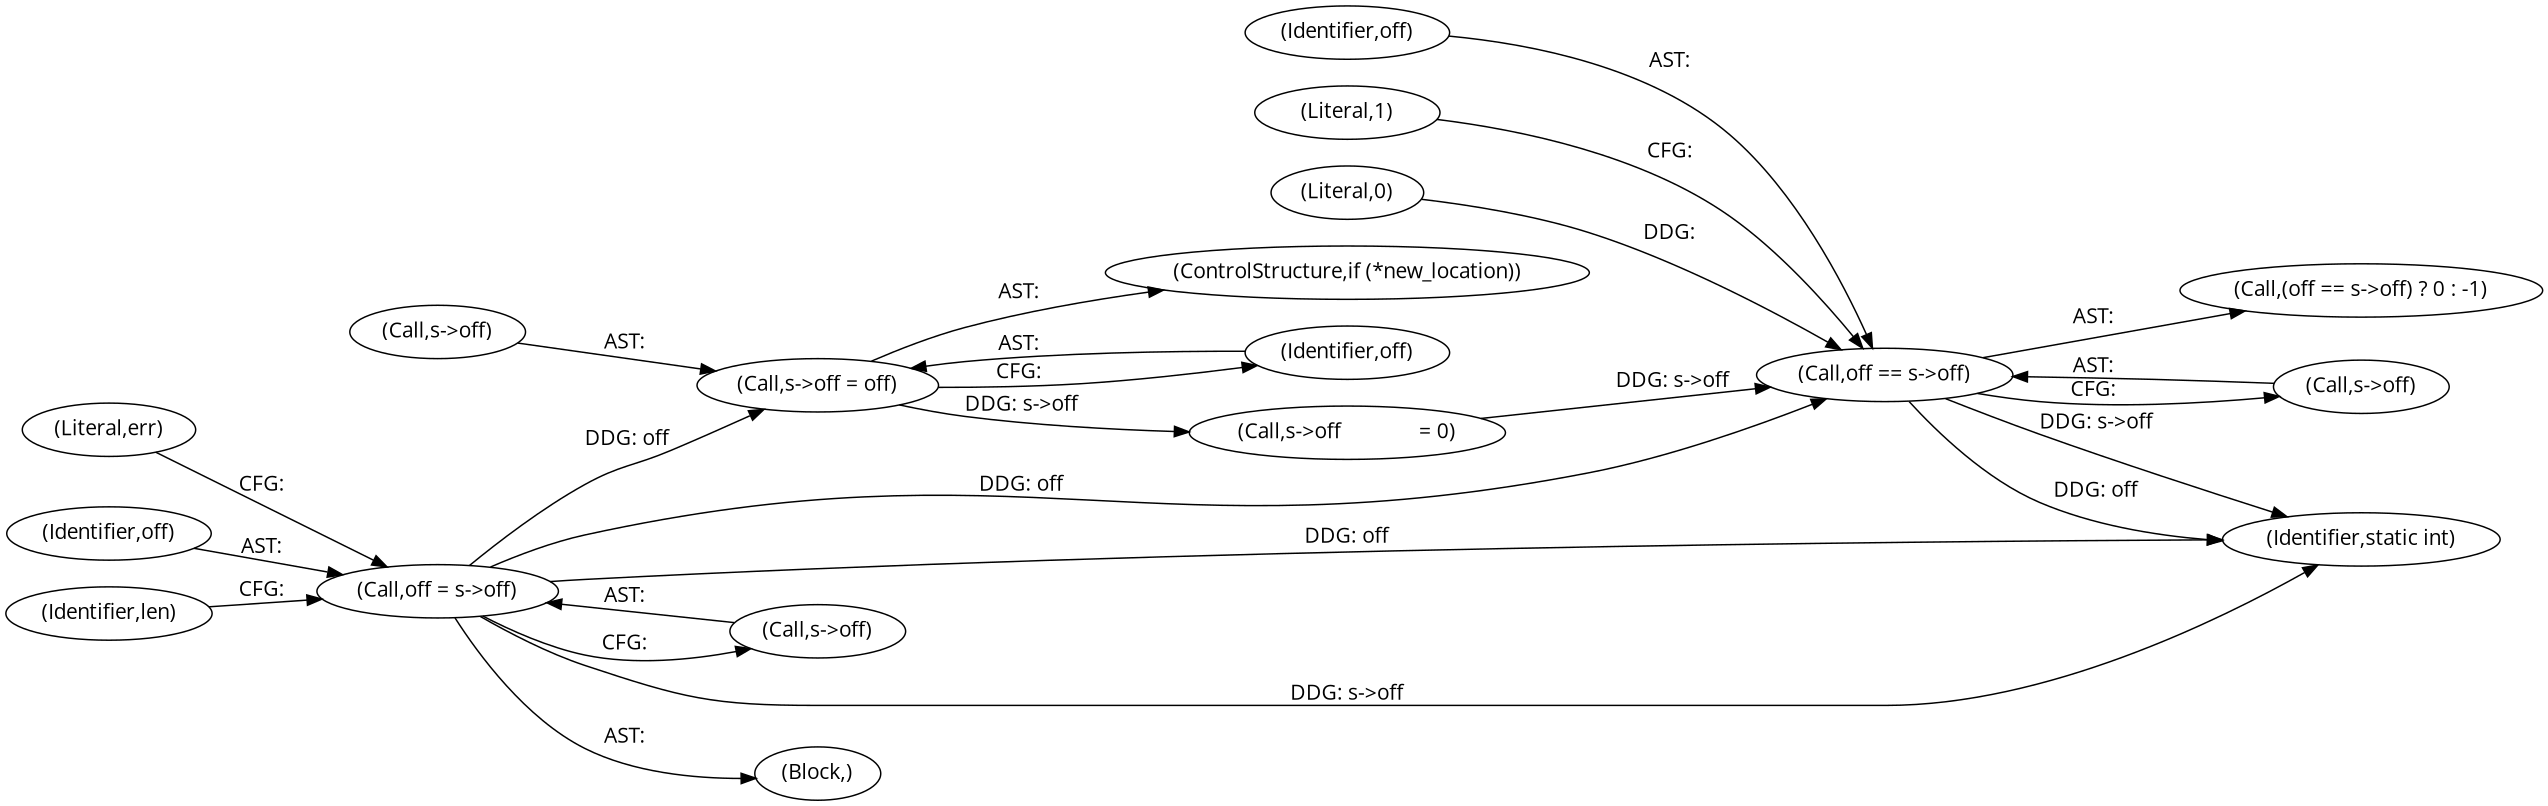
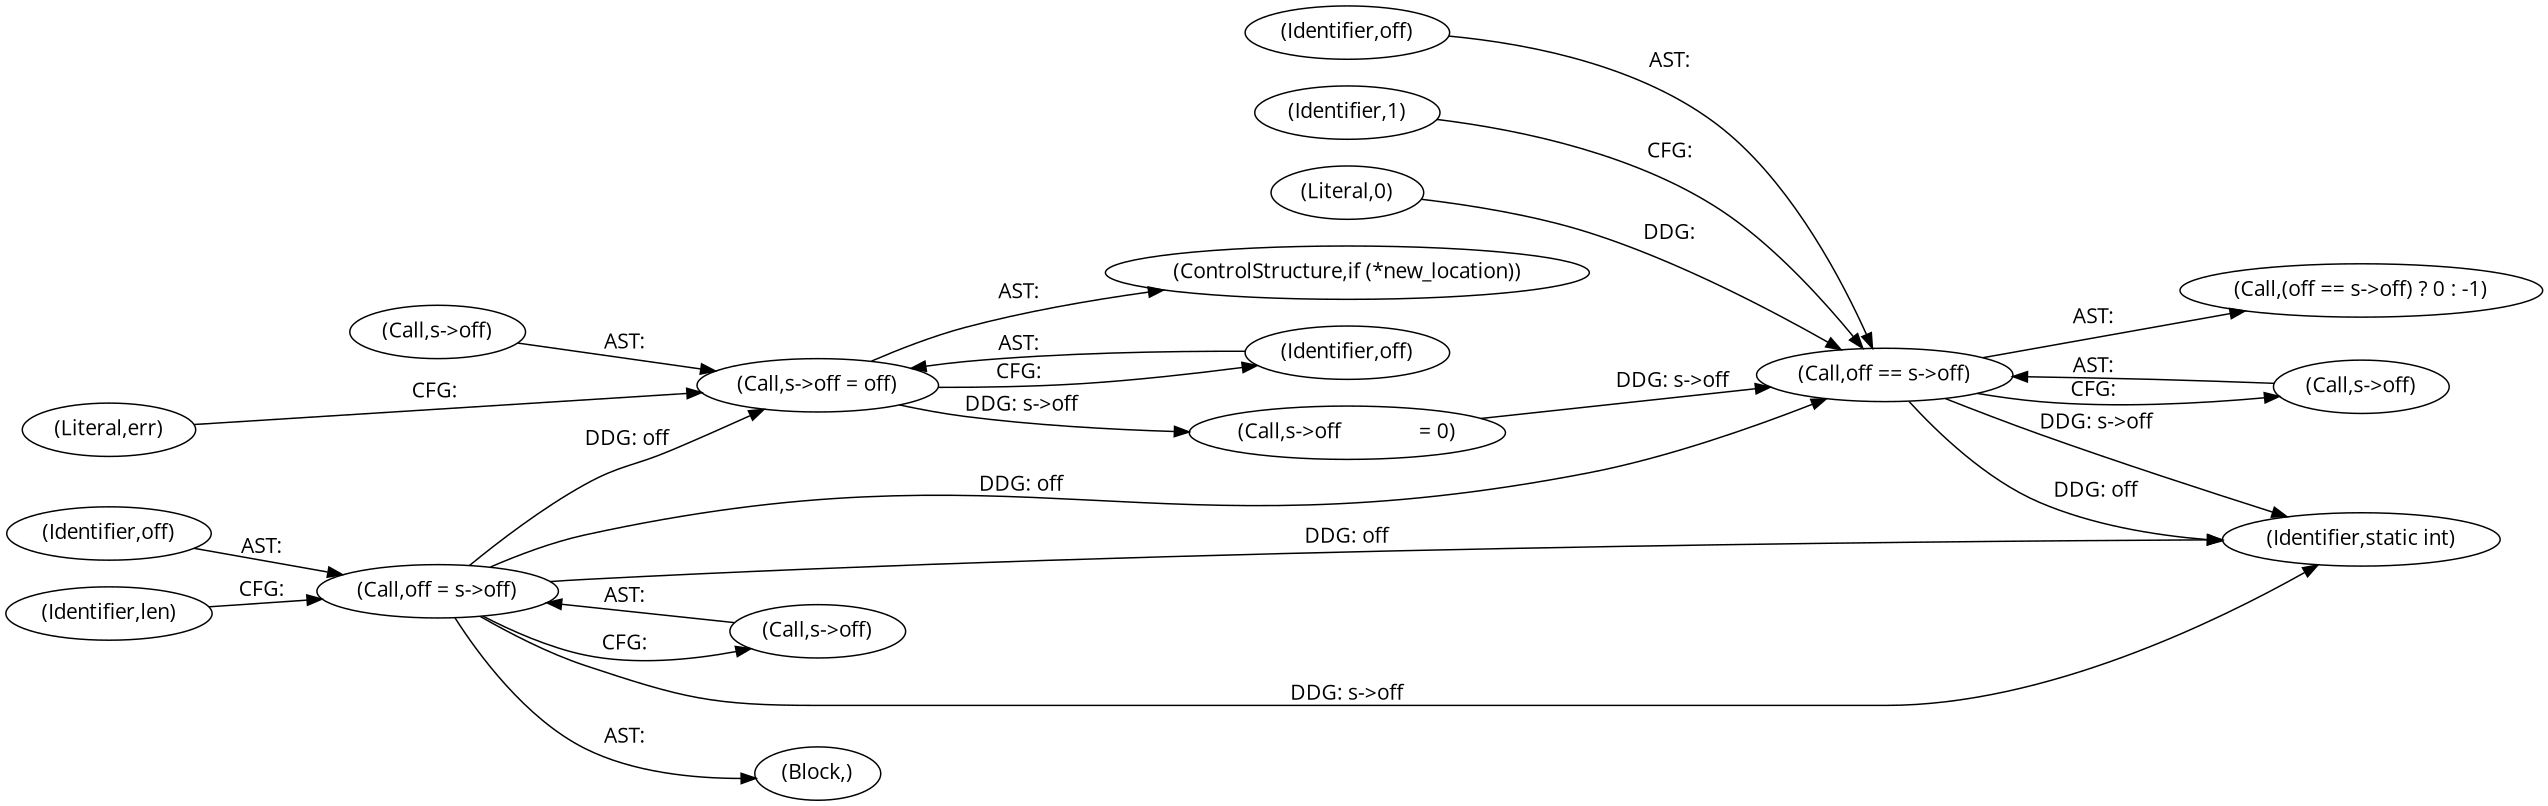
(1347, 113) -> (1347, 113)
(265, 506) -> (441, 409)
